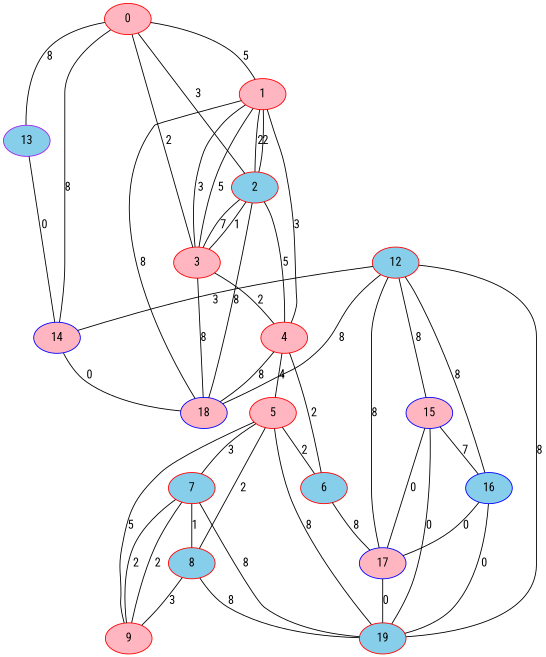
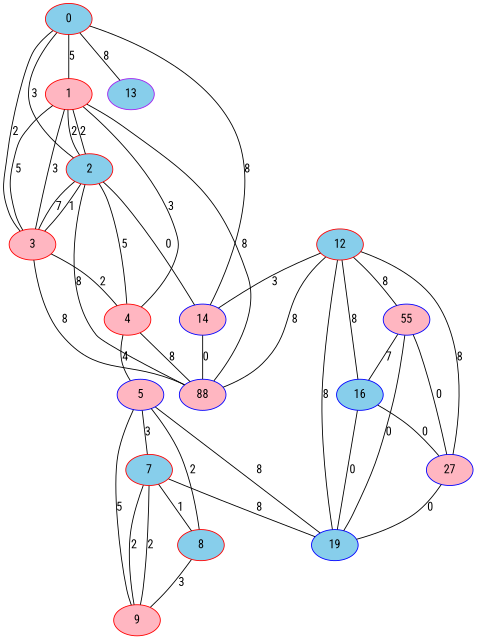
(128, 19) -> (69, 19)
(42, 239) -> (153, 241)
(204, 413) -> (203, 395)
(273, 413) -> (140, 395)
(429, 413) -> (407, 320)
(324, 488) -> none
(383, 563) -> (450, 470)
(272, 625) -> none
(383, 638) -> (335, 545)
